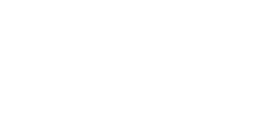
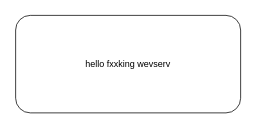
none -> (128, 64)
